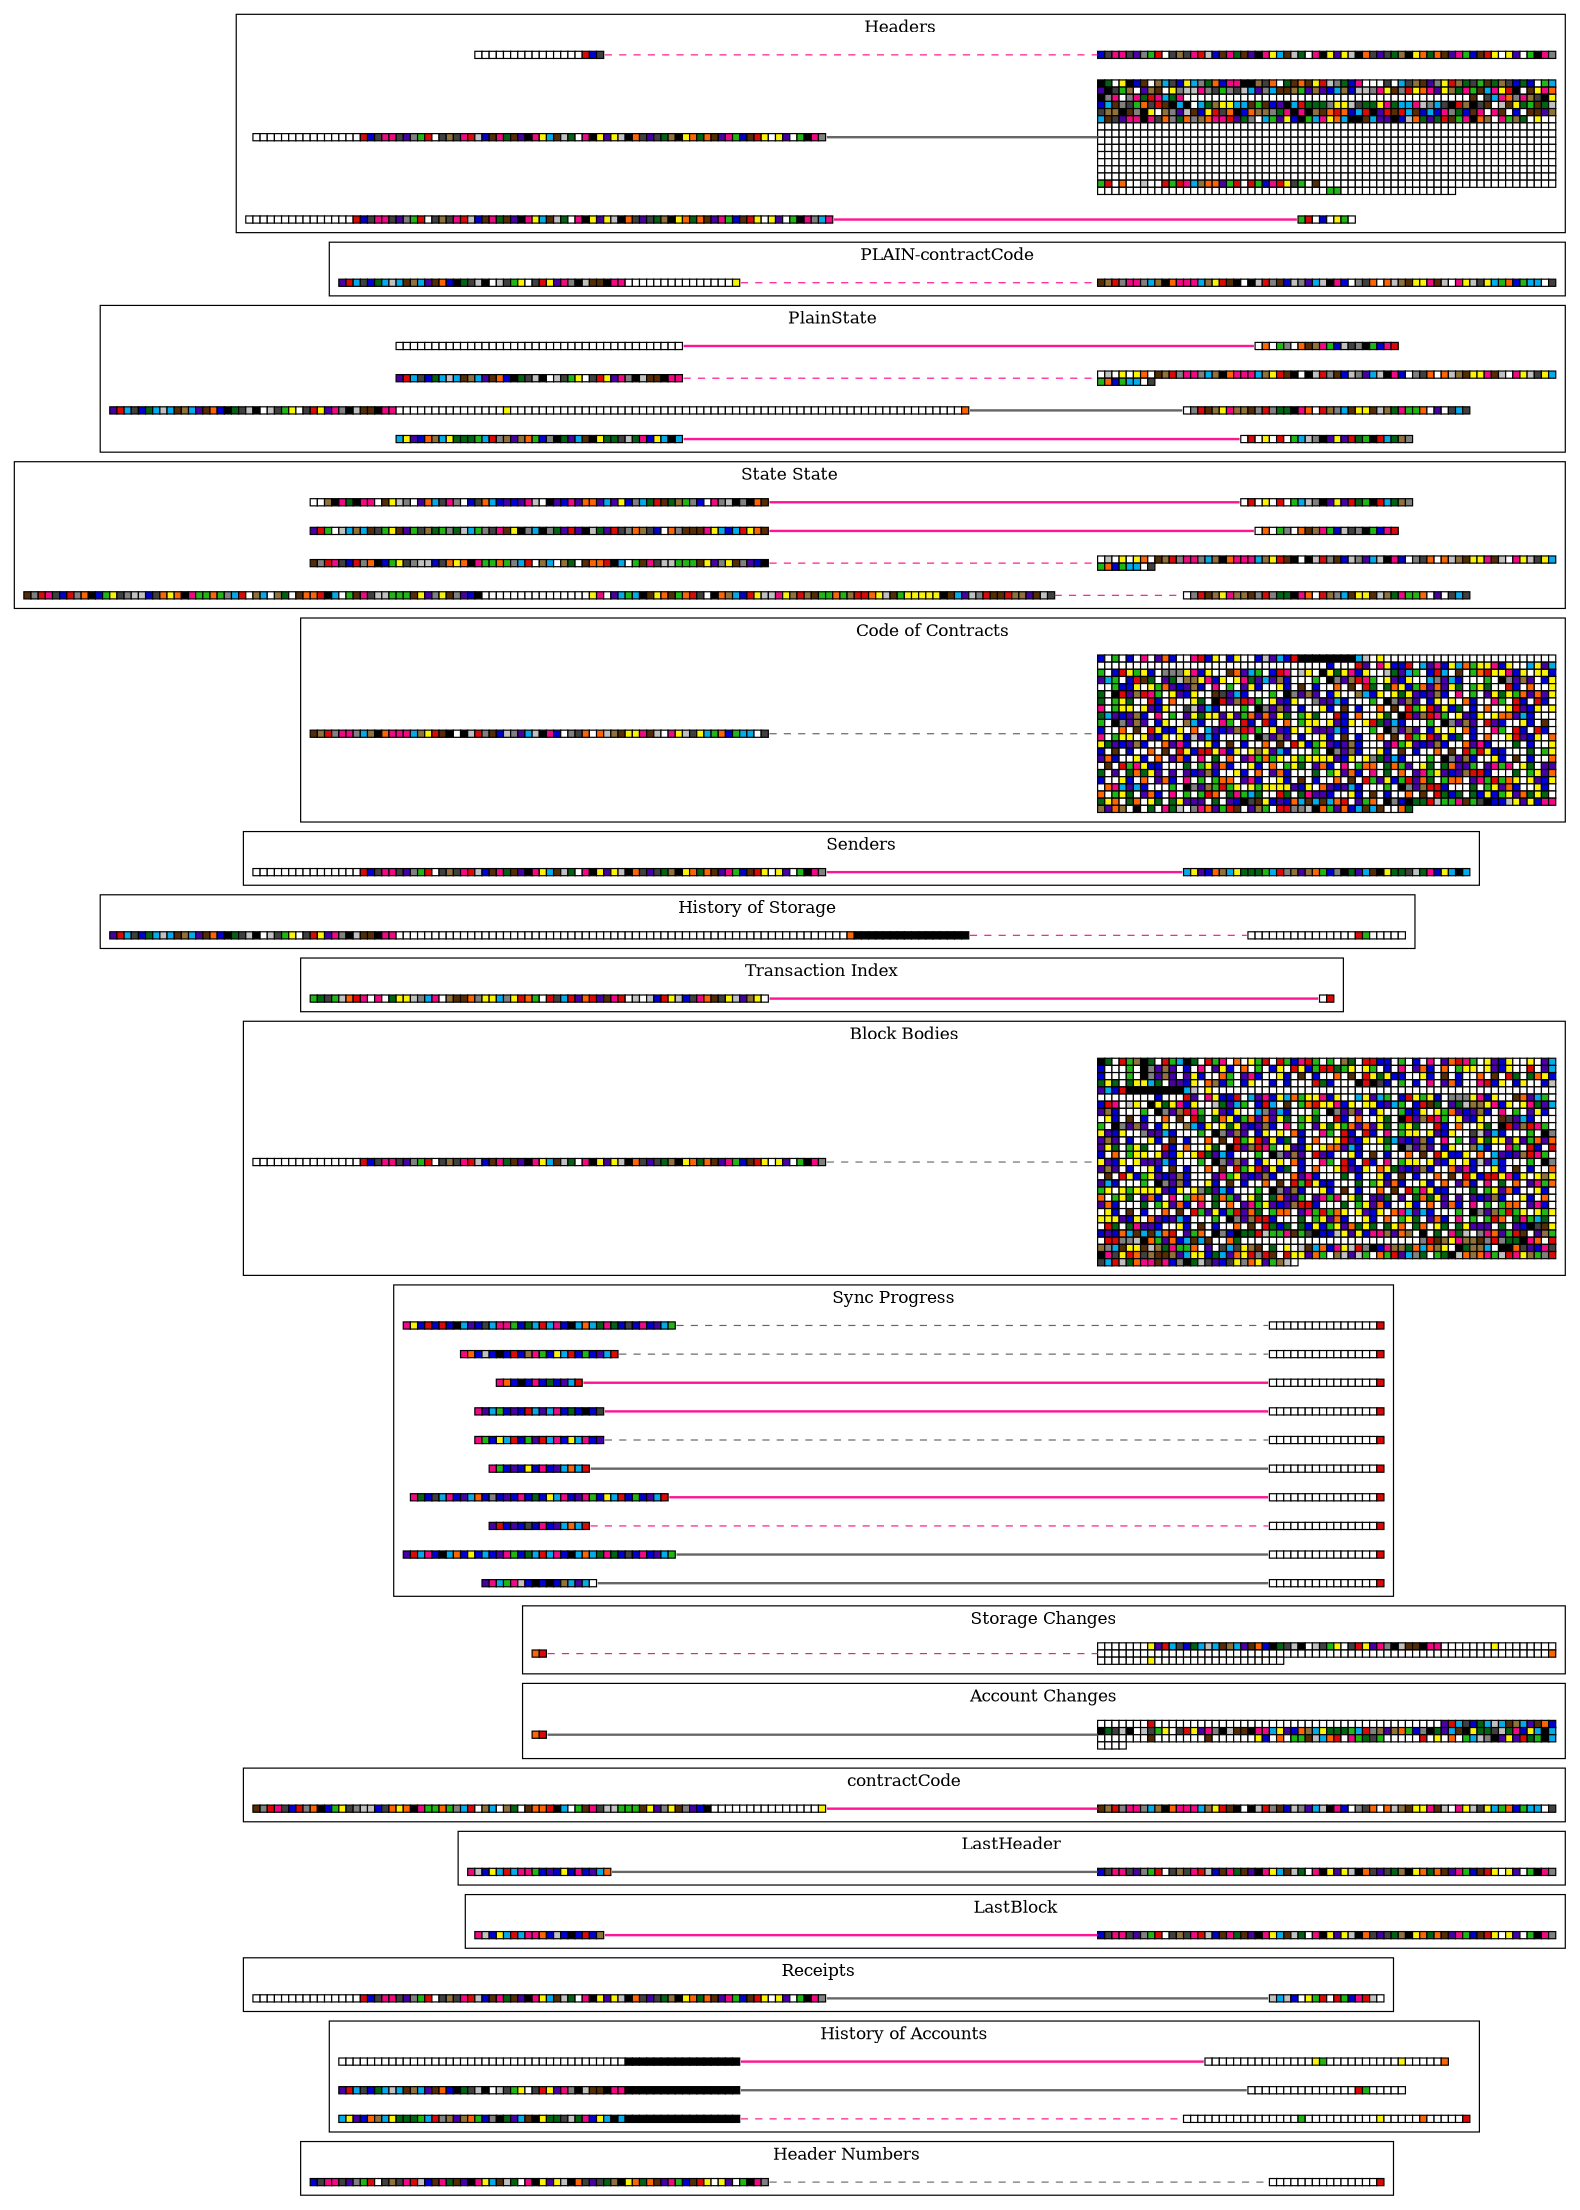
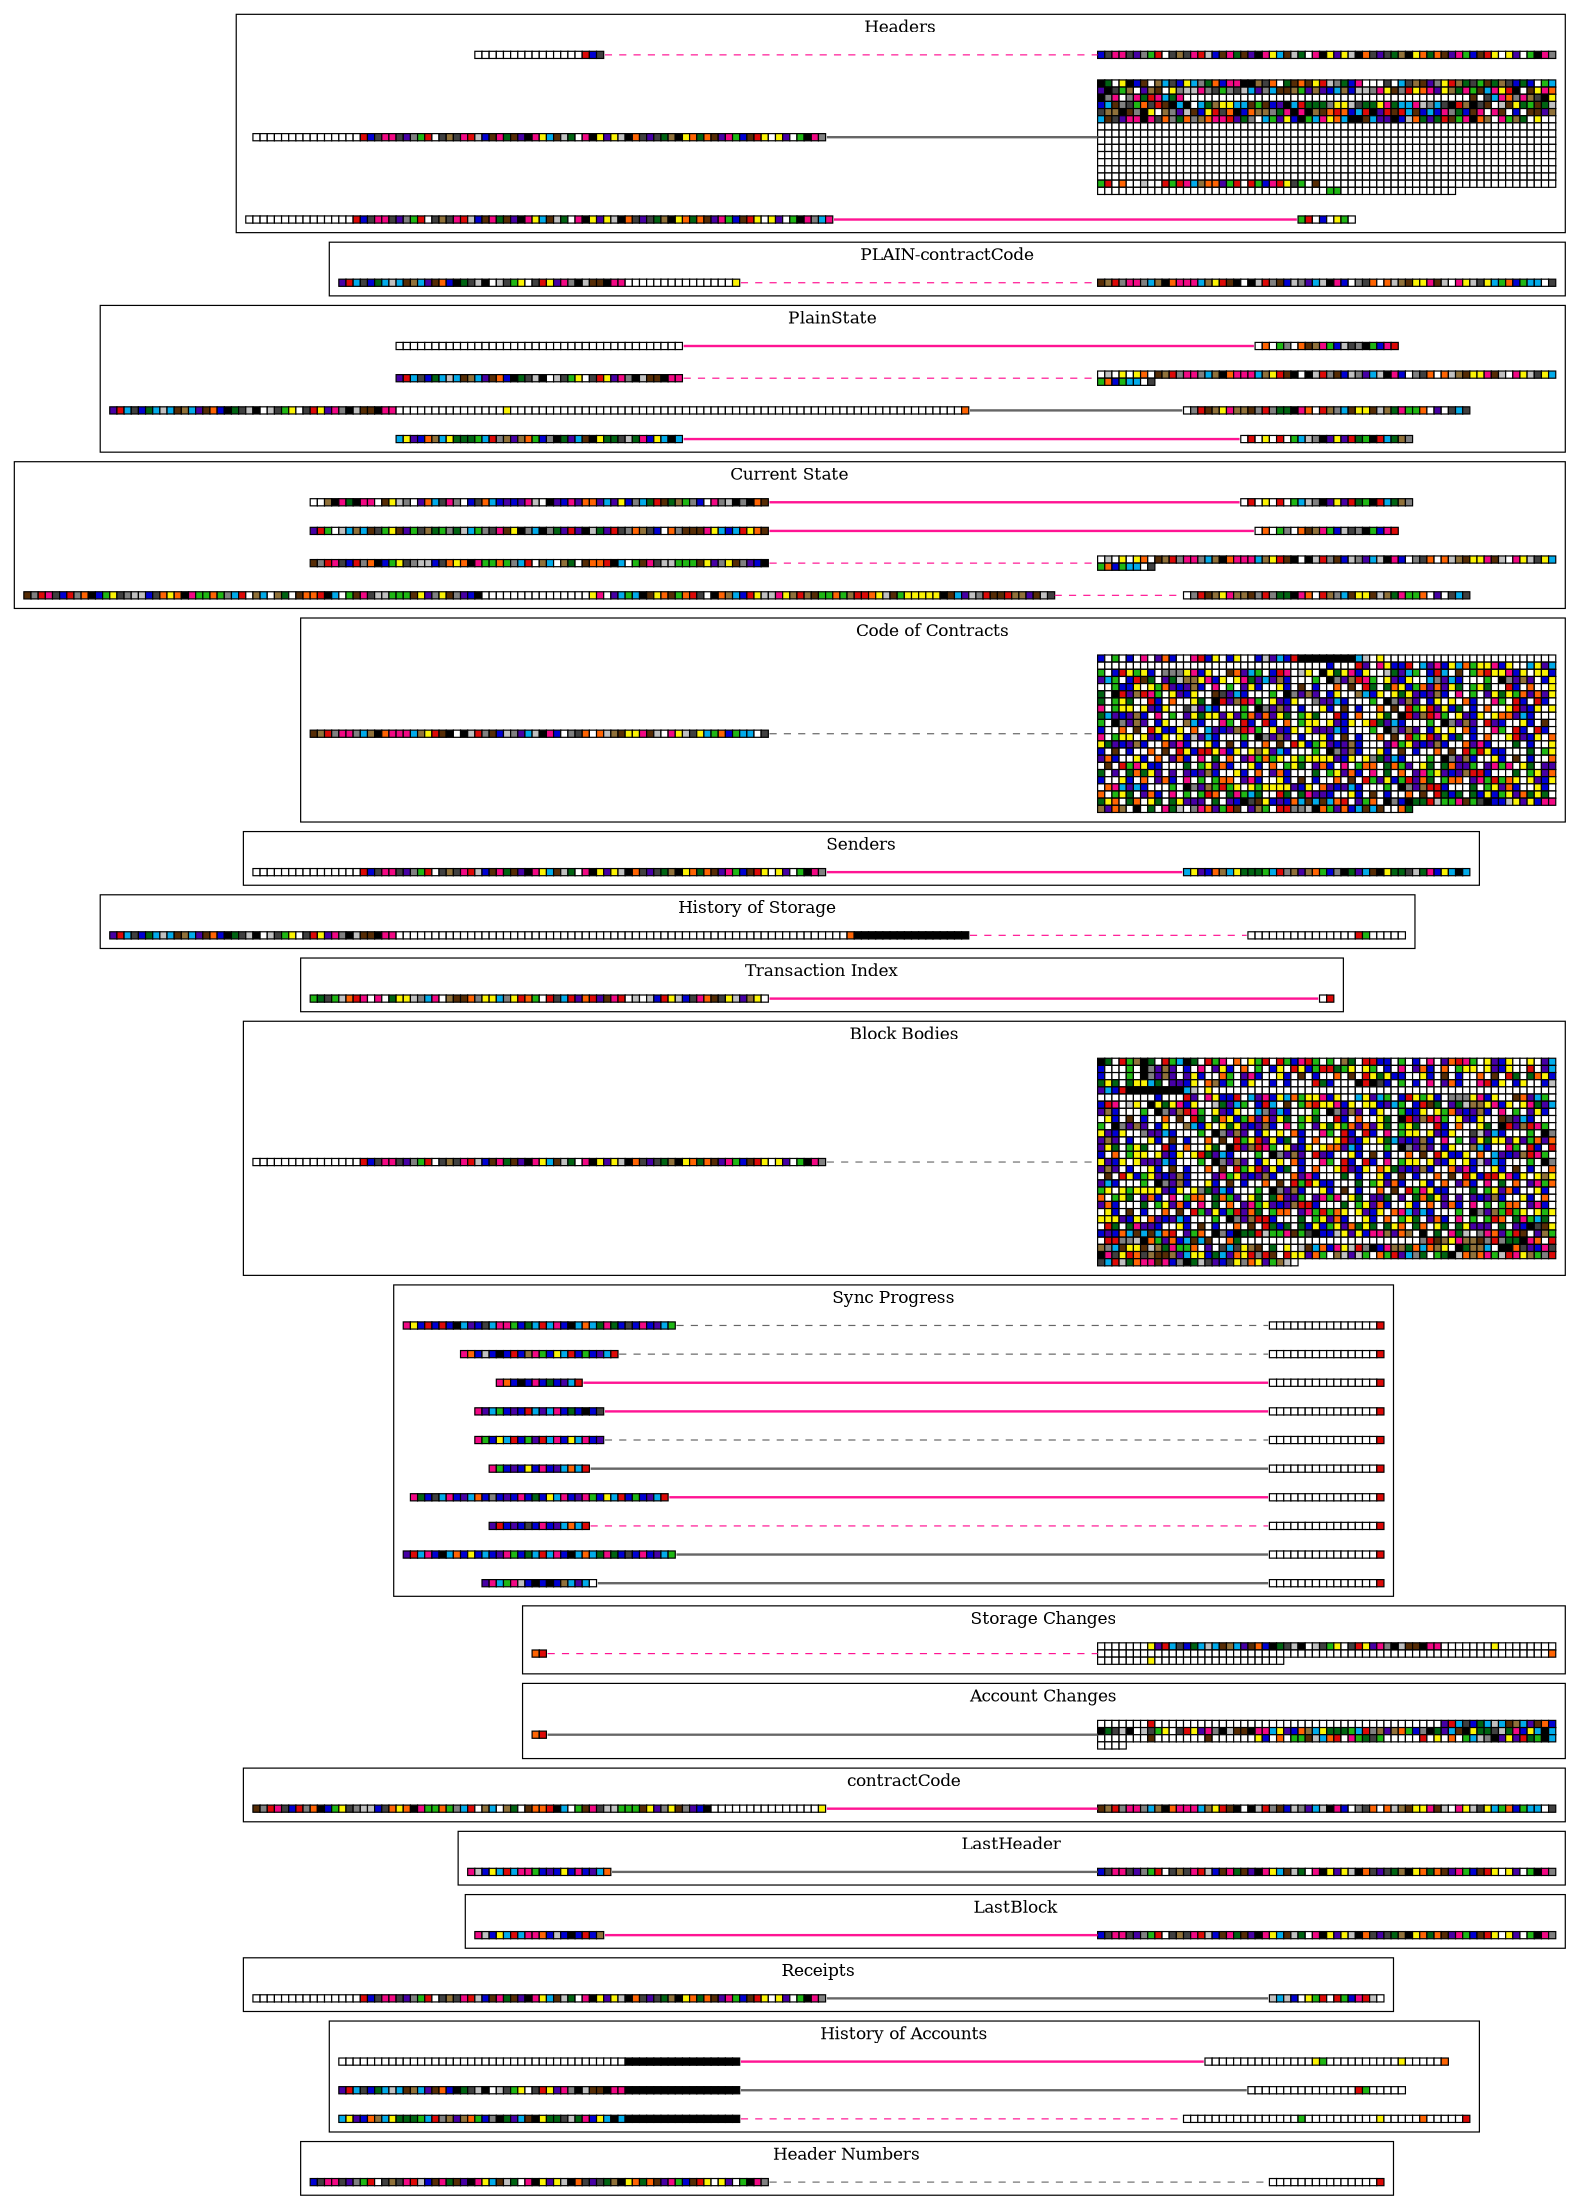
(790, 475) -> (790, 475)
